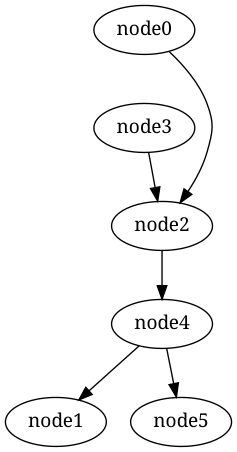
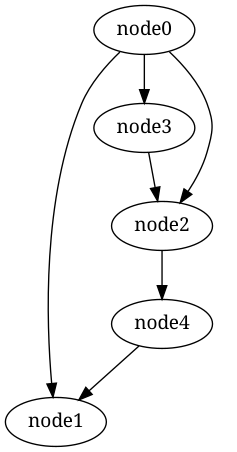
none -> (144, 72)
none -> (55, 210)
(181, 422) -> none
